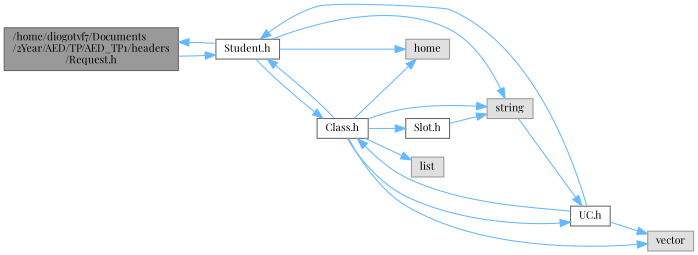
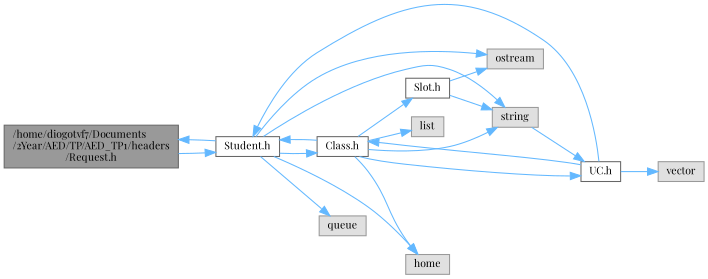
none -> (515, 59)
none -> (343, 226)
(475, 233) -> none
